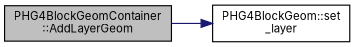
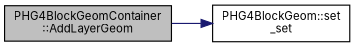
(281, 23) -> (281, 23)
